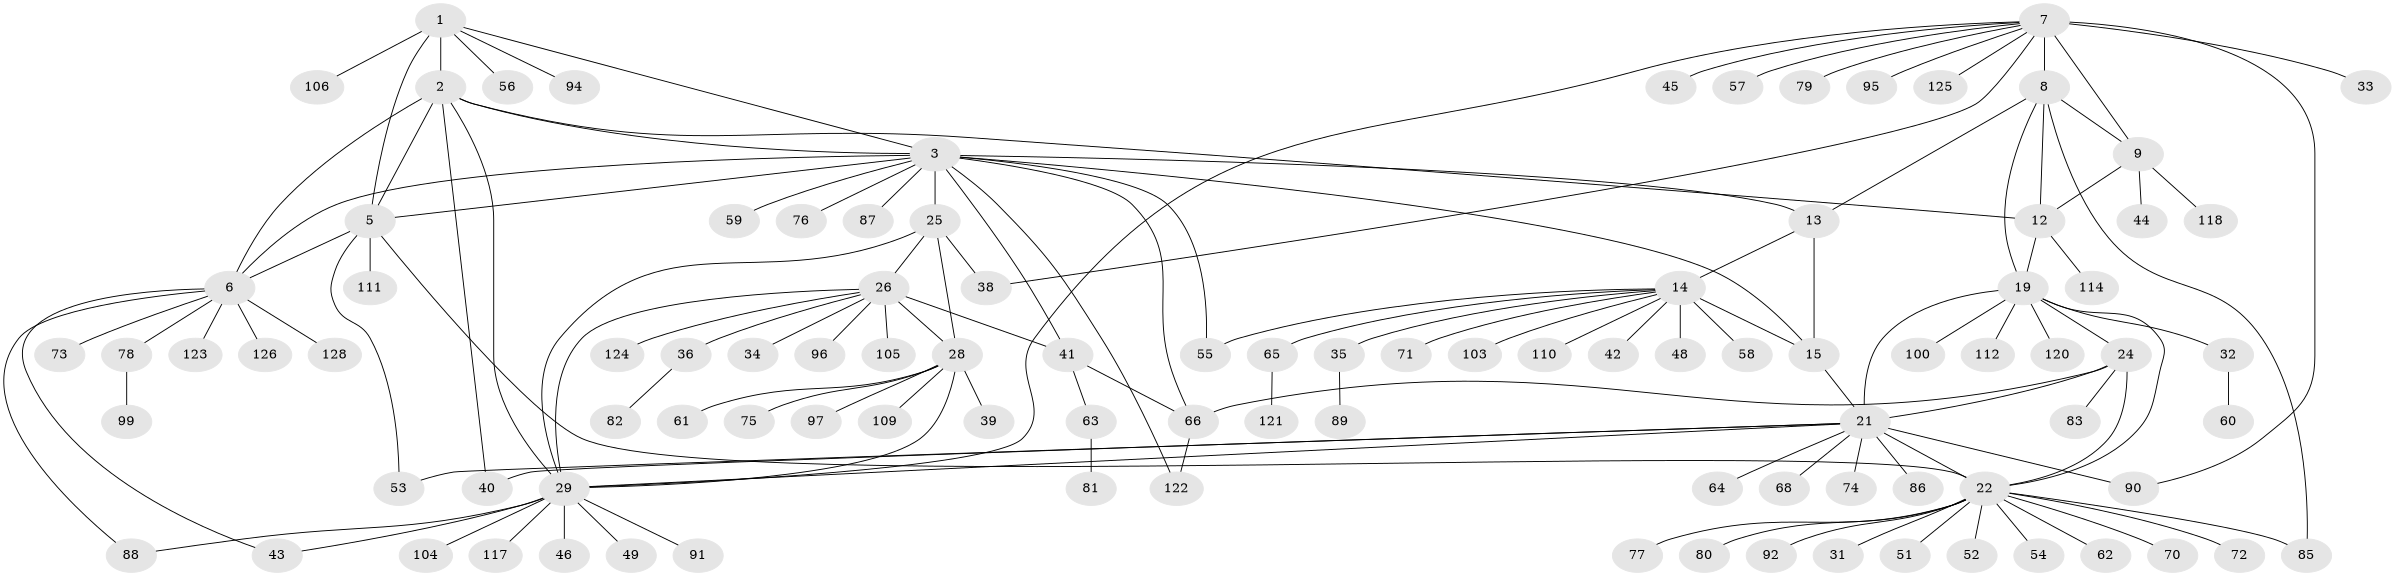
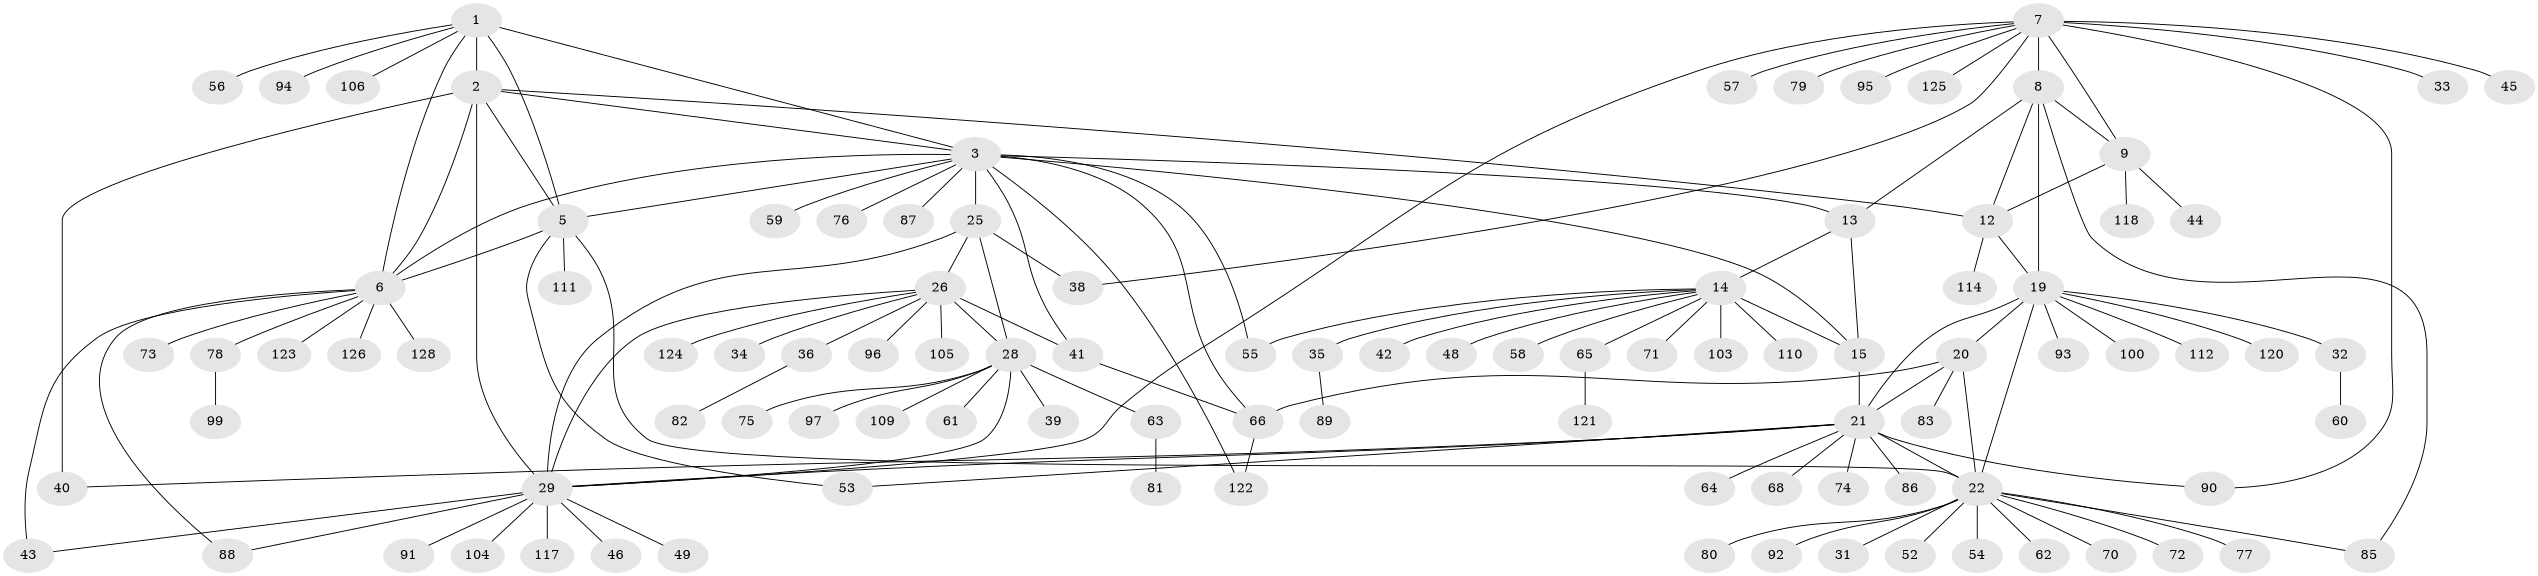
none -> (413, 149)
none -> (2064, 355)
(2126, 355) -> (1961, 355)
(1079, 388) -> (1083, 389)
(1905, 556) -> none
